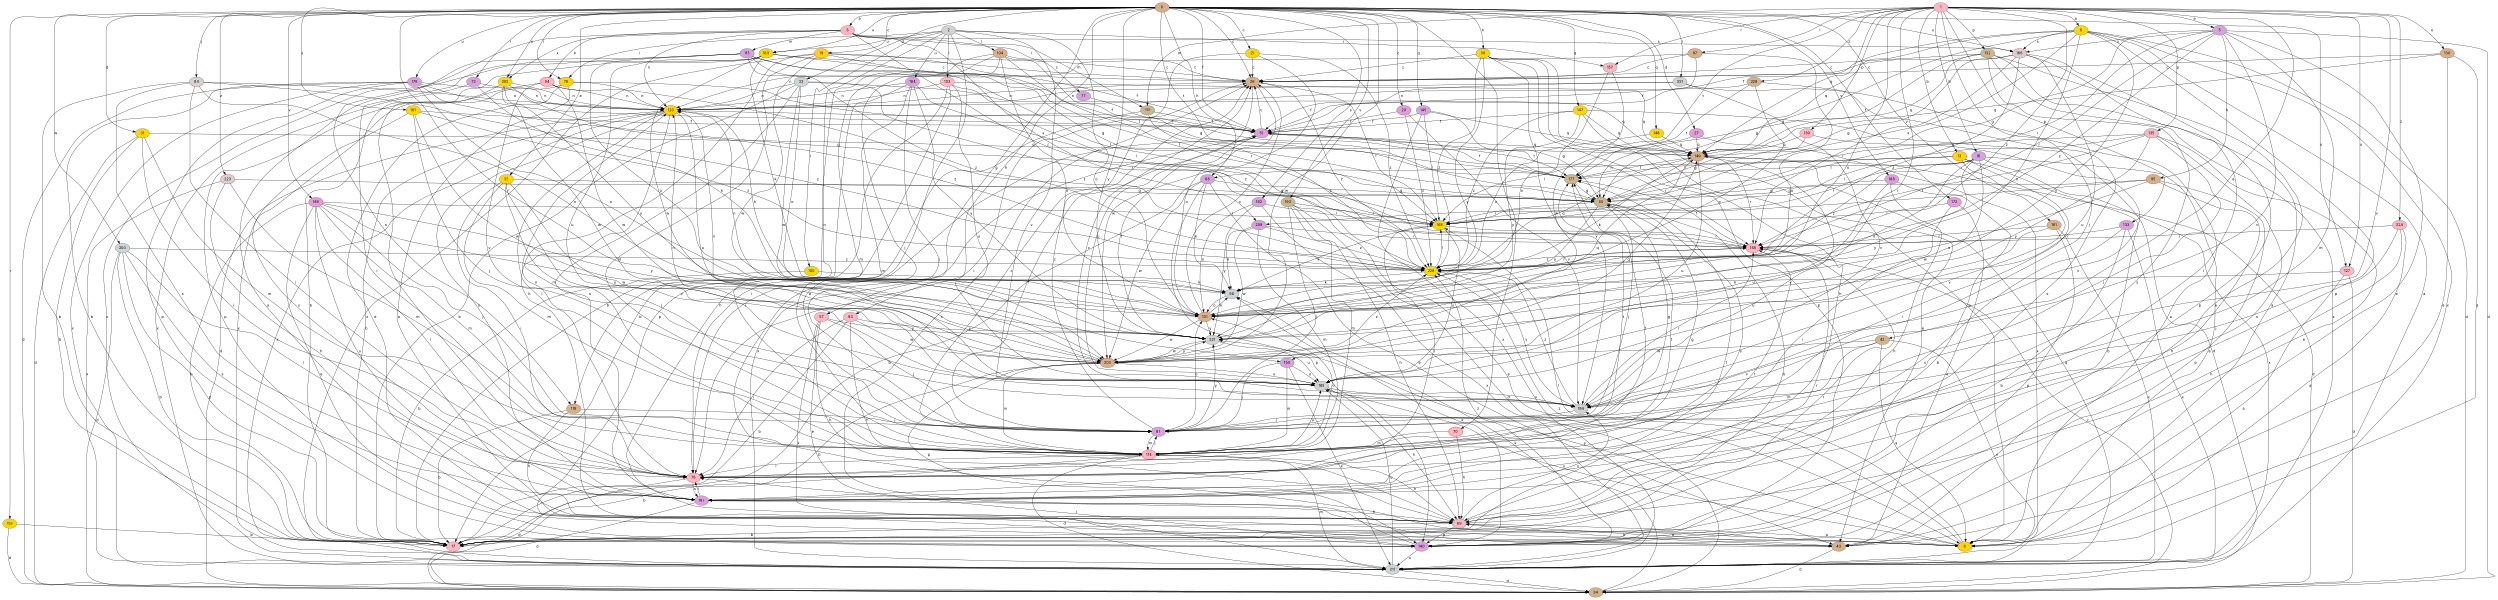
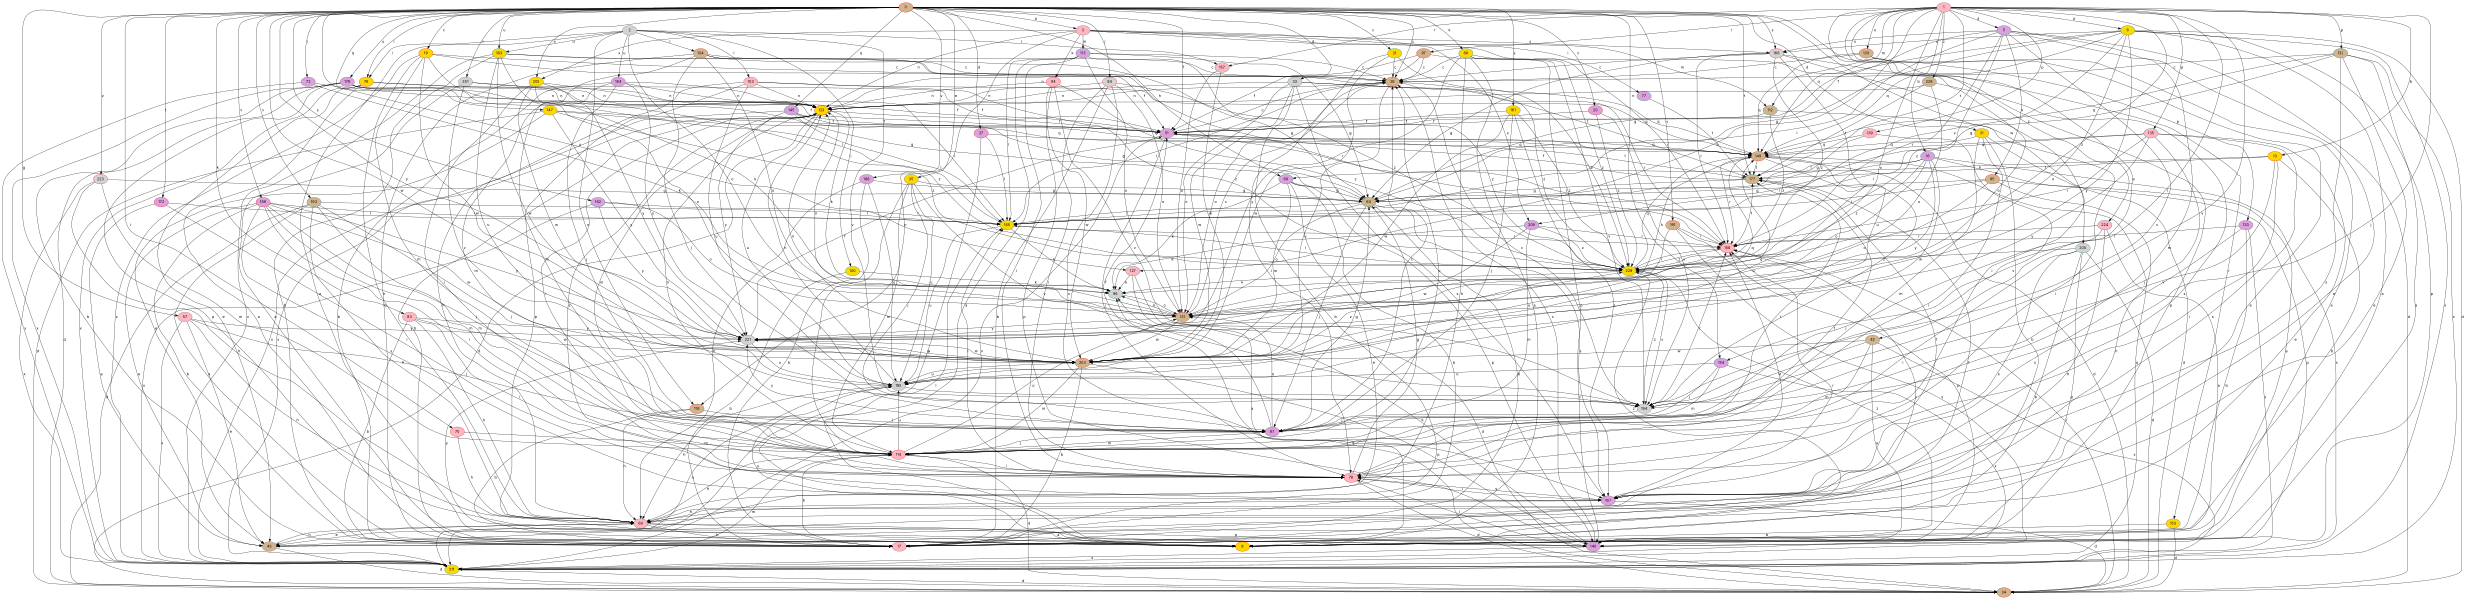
(1657, 133) -> none
none -> (720, 202)
(1546, 474) -> none
(1393, 569) -> (452, 569)
